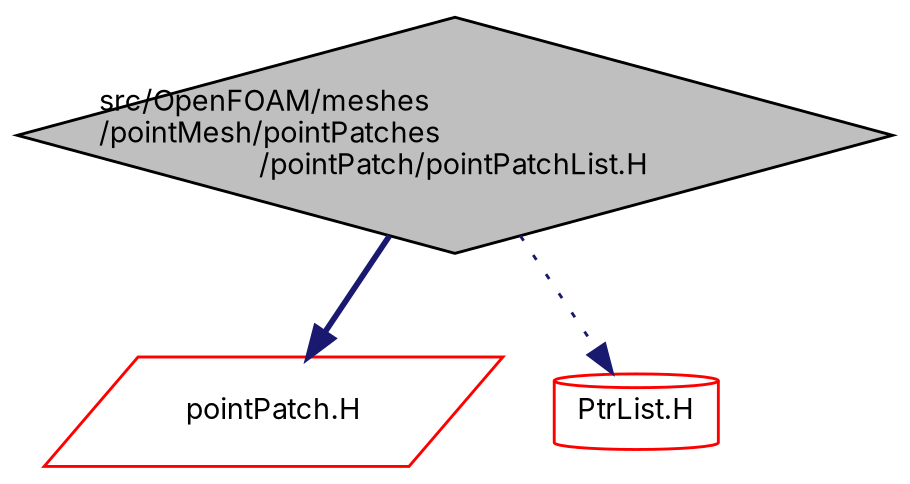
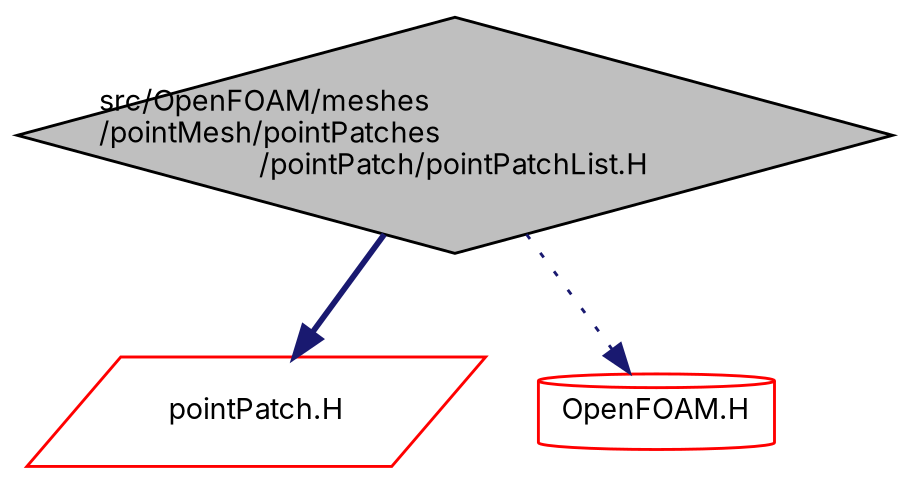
(636, 412) -> (656, 412)
